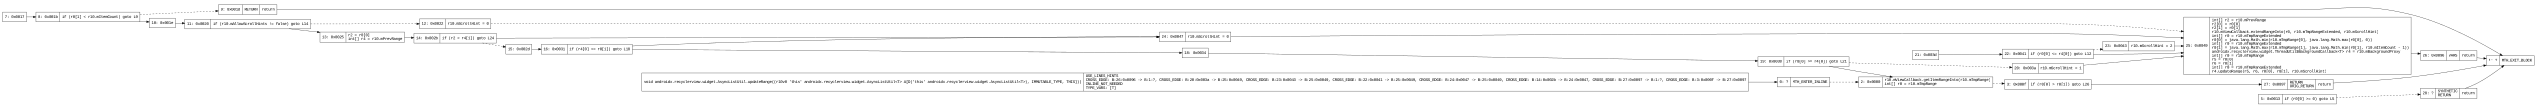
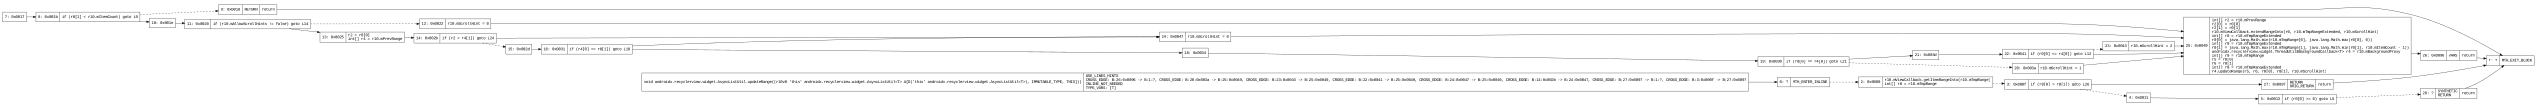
(1336, 24) -> (1336, 24)
(1859, 72) -> (1880, 57)
none -> (2139, 98)
